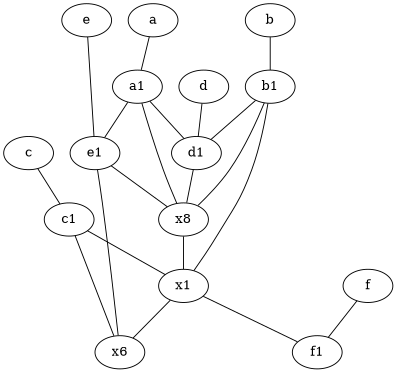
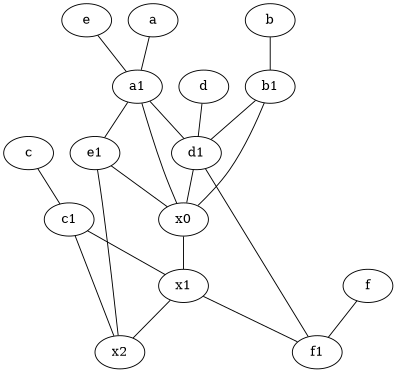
(91, 87) -> (112, 54)
(242, 192) -> none
(184, 219) -> (184, 219)
none -> (257, 253)
(120, 352) -> (120, 352)
